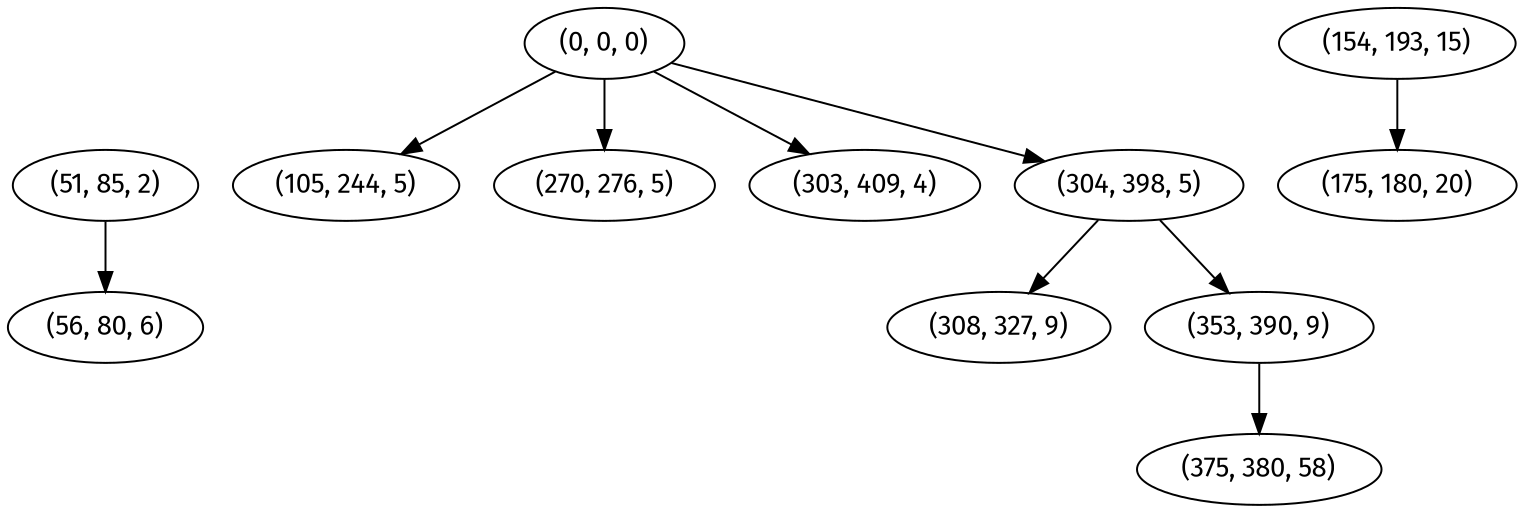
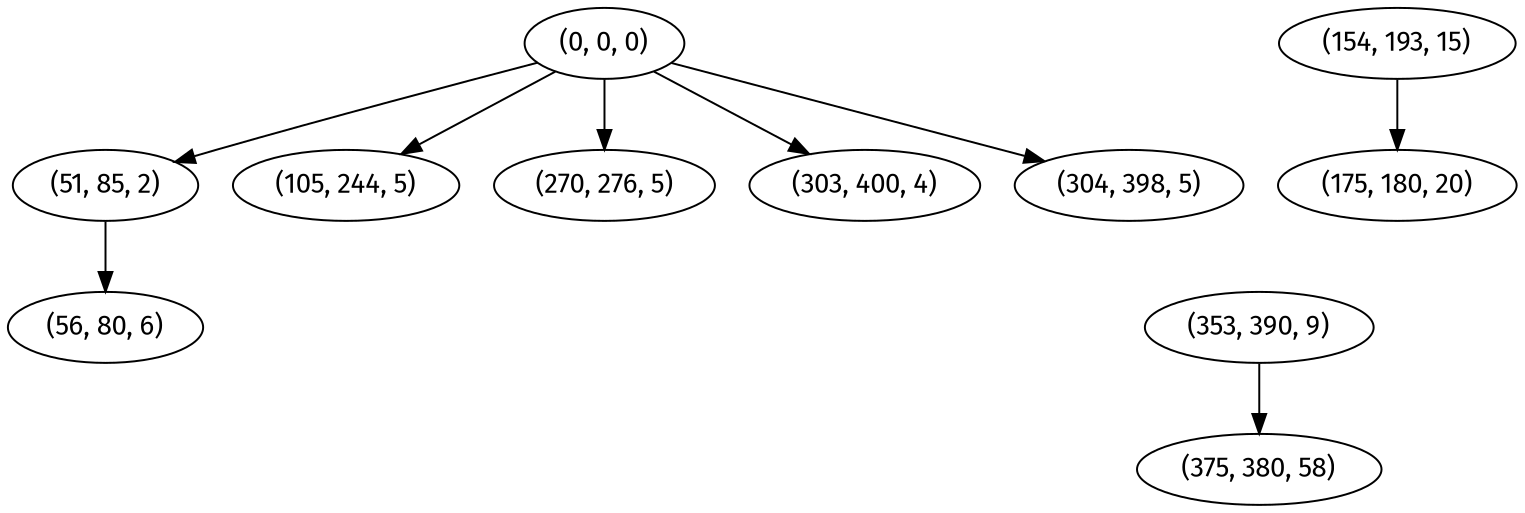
none -> (366, 108)
(865, 185) -> (865, 185)
(1187, 249) -> none
(999, 327) -> none
